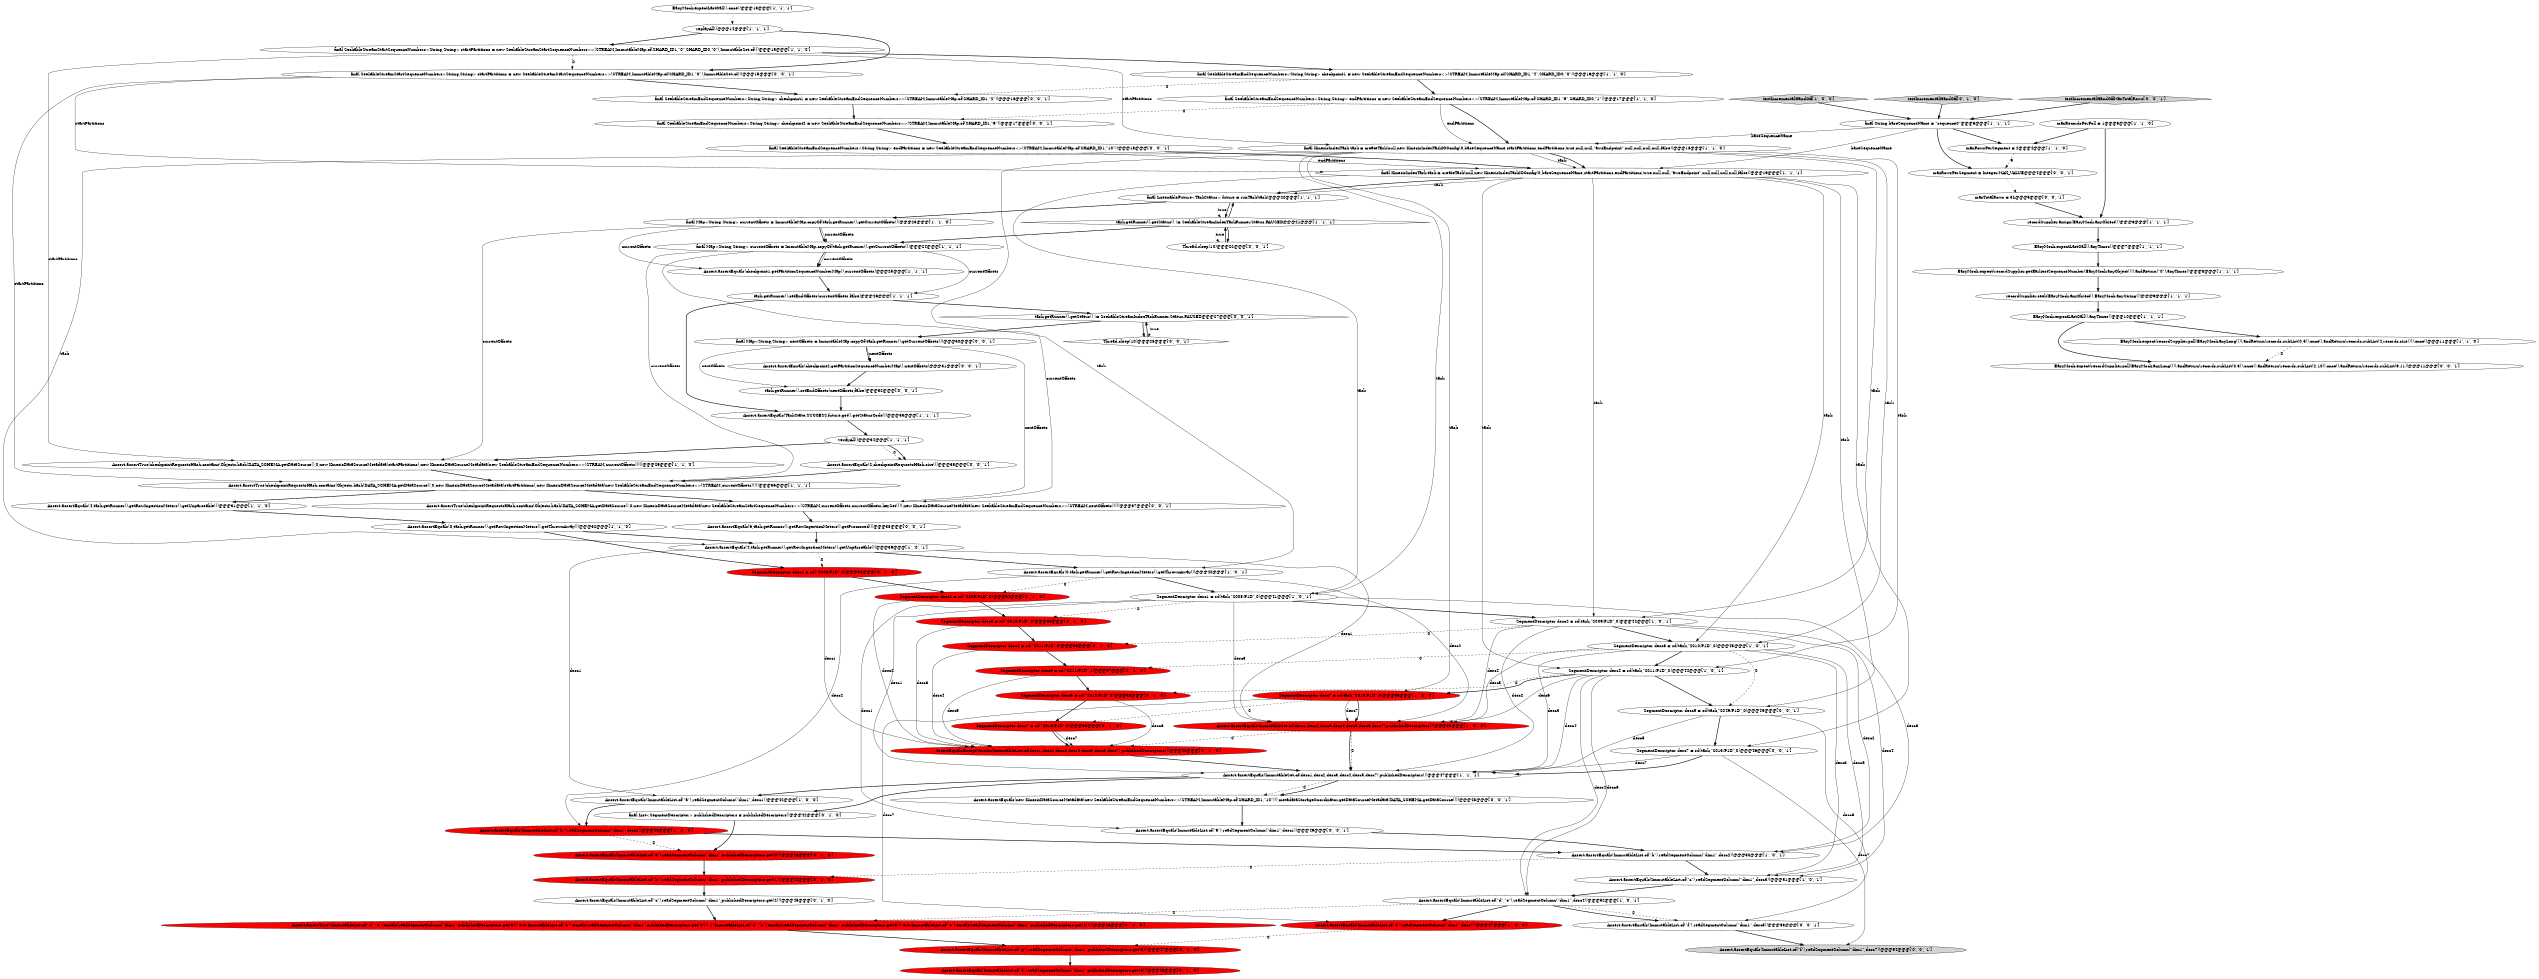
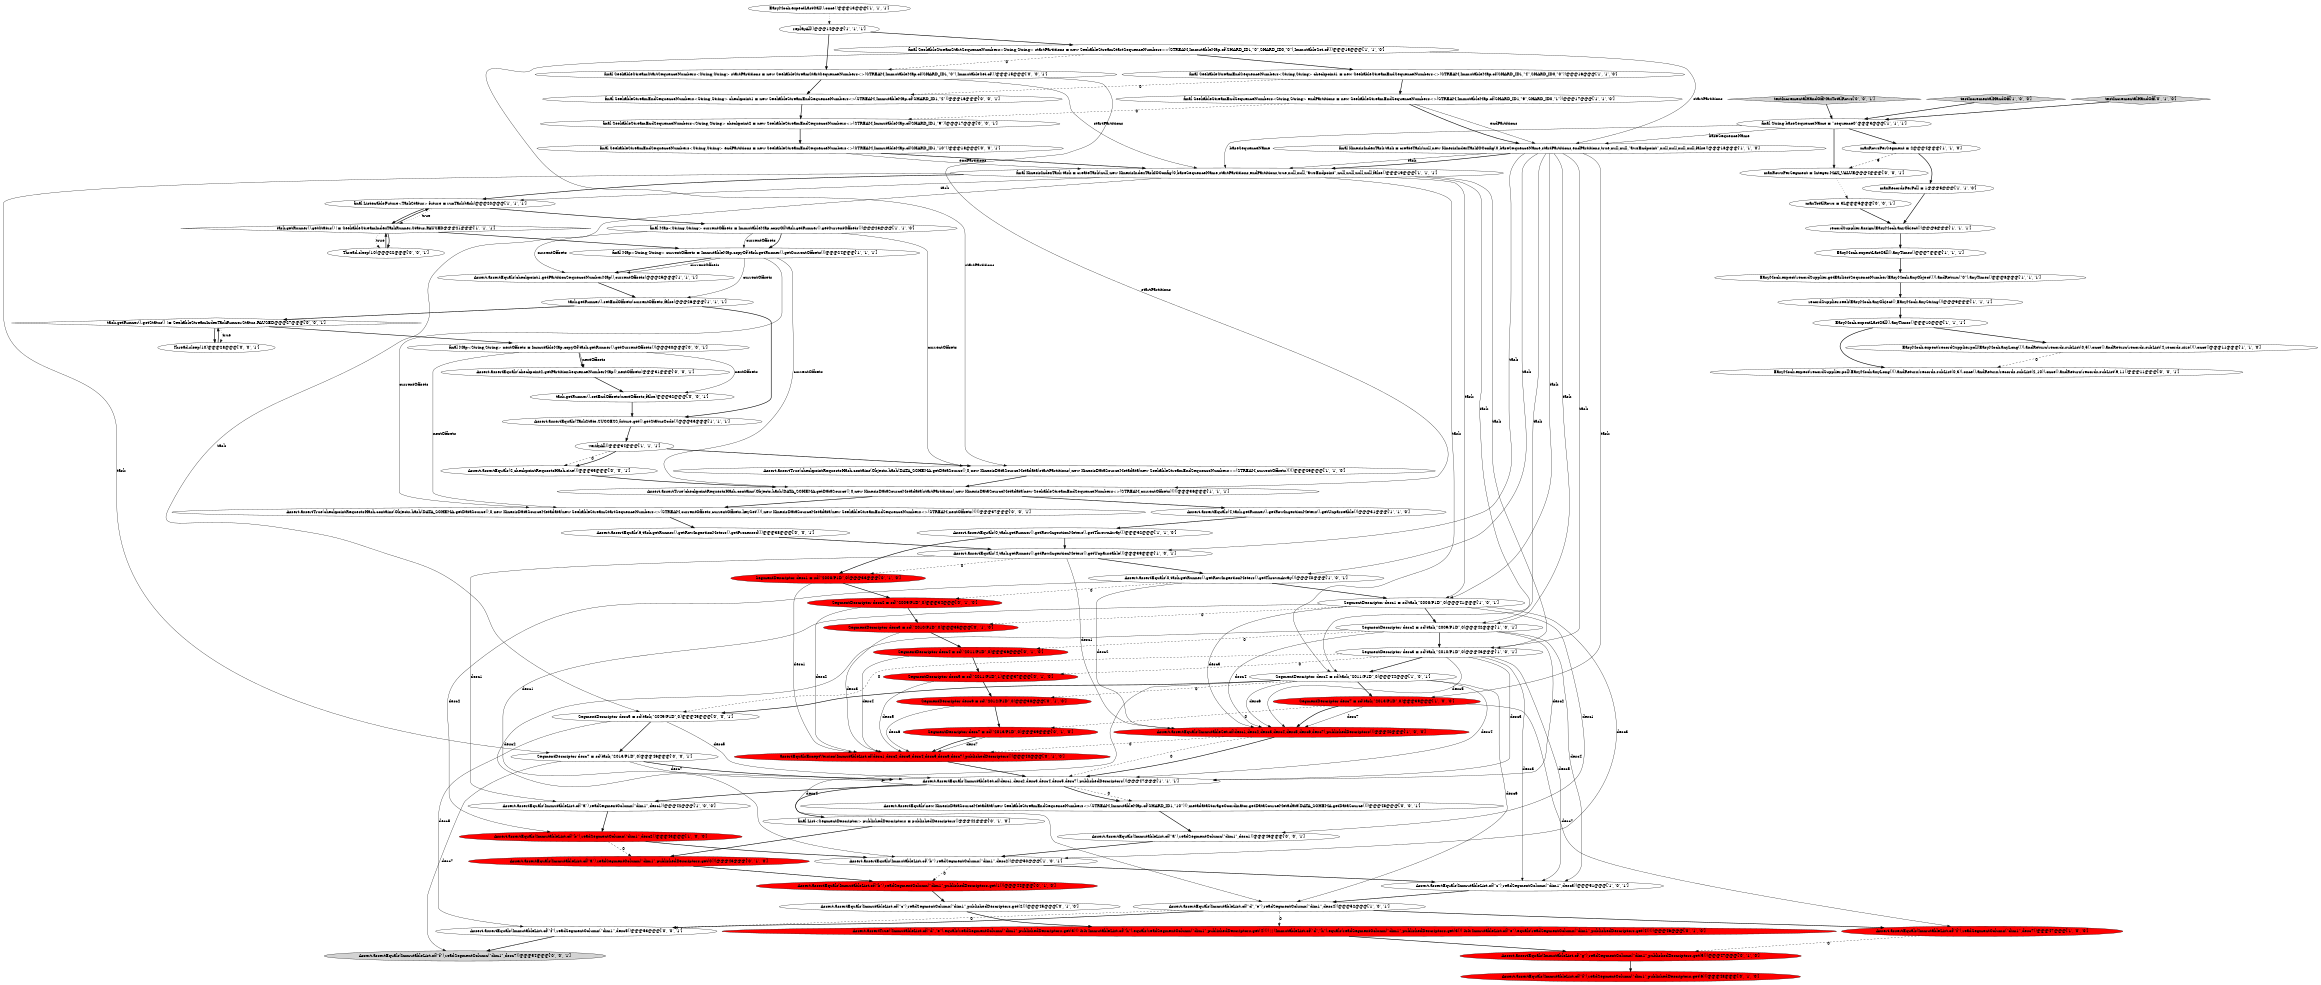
(2062, 136) -> (1929, 165)
(1146, 342) -> (216, 348)
